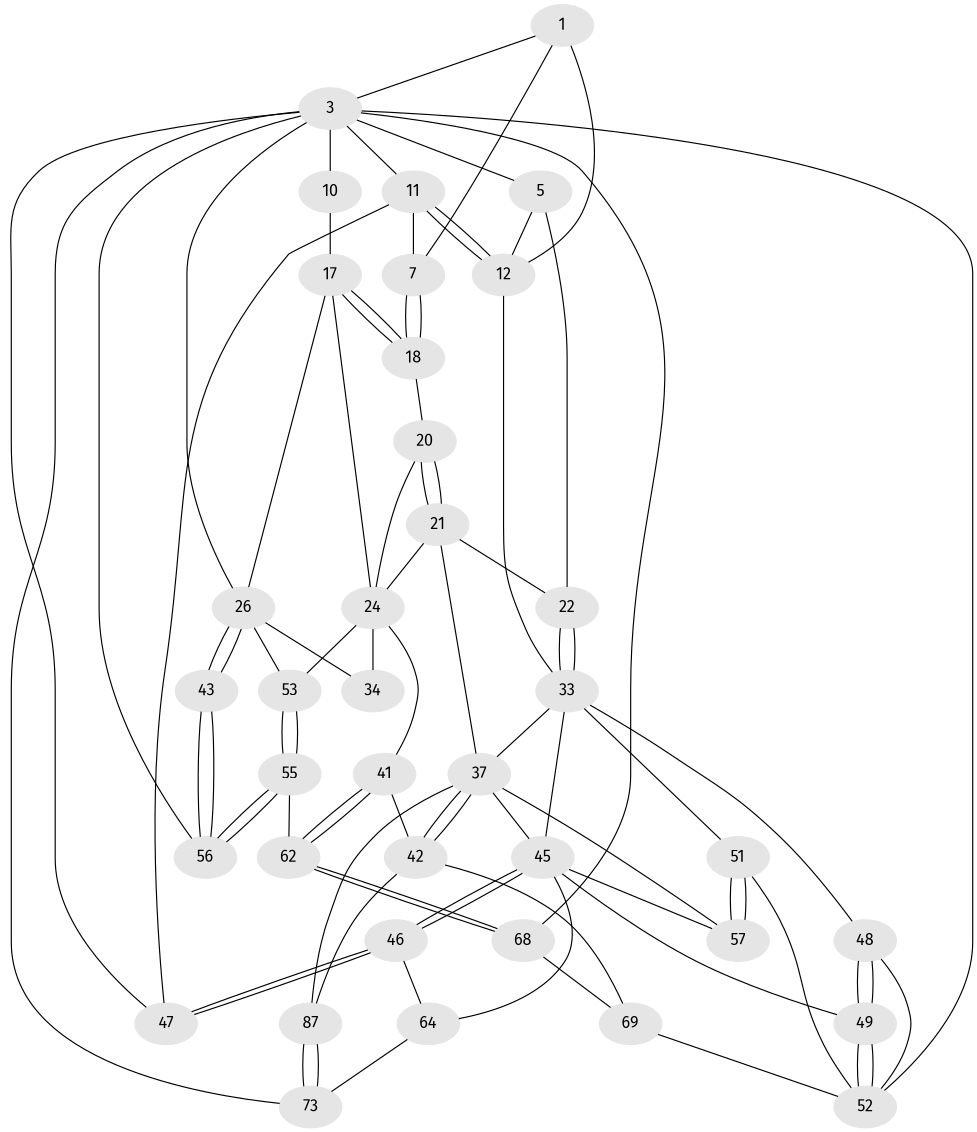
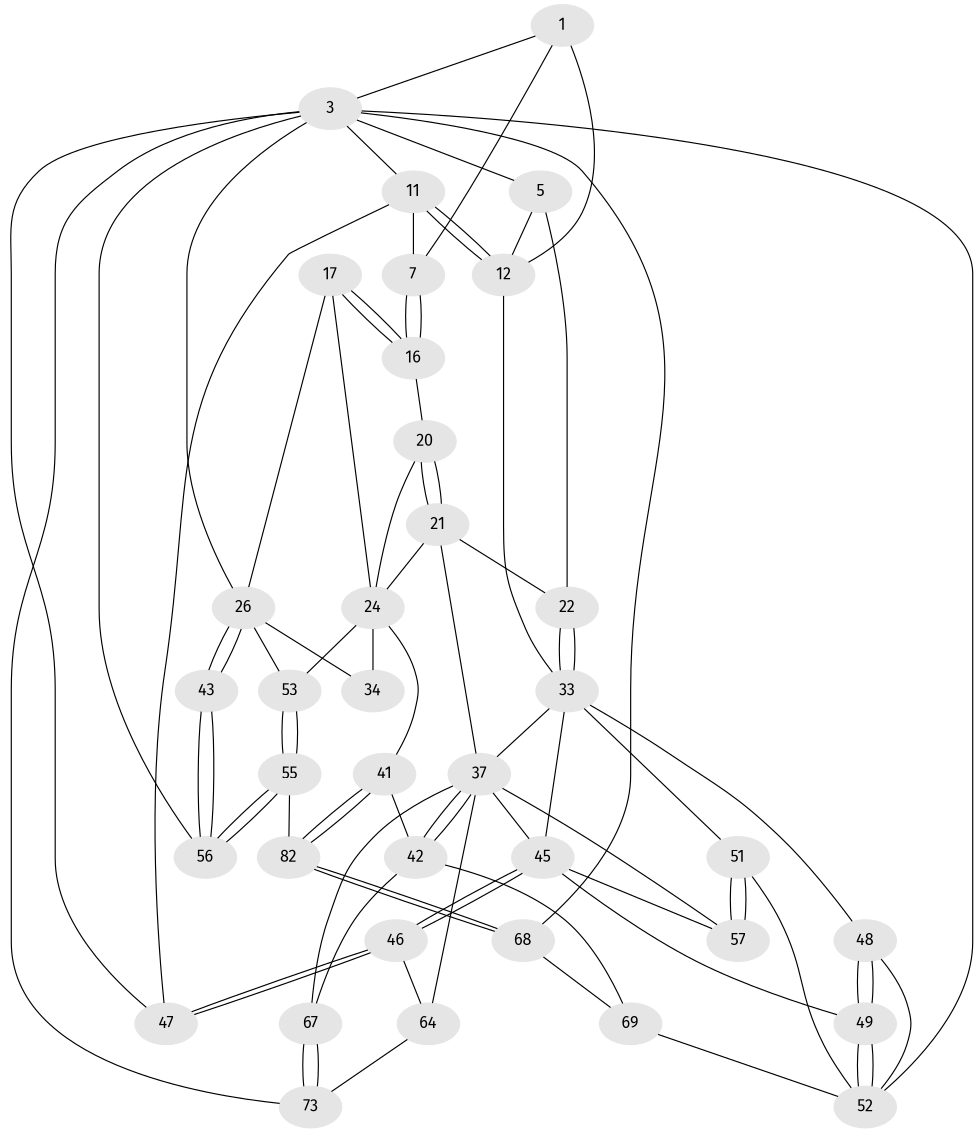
(330, 192) -> none
(413, 358) -> (413, 358)
(289, 857) -> (289, 857)
(554, 975) -> (455, 894)
(311, 1024) -> (311, 1024)
